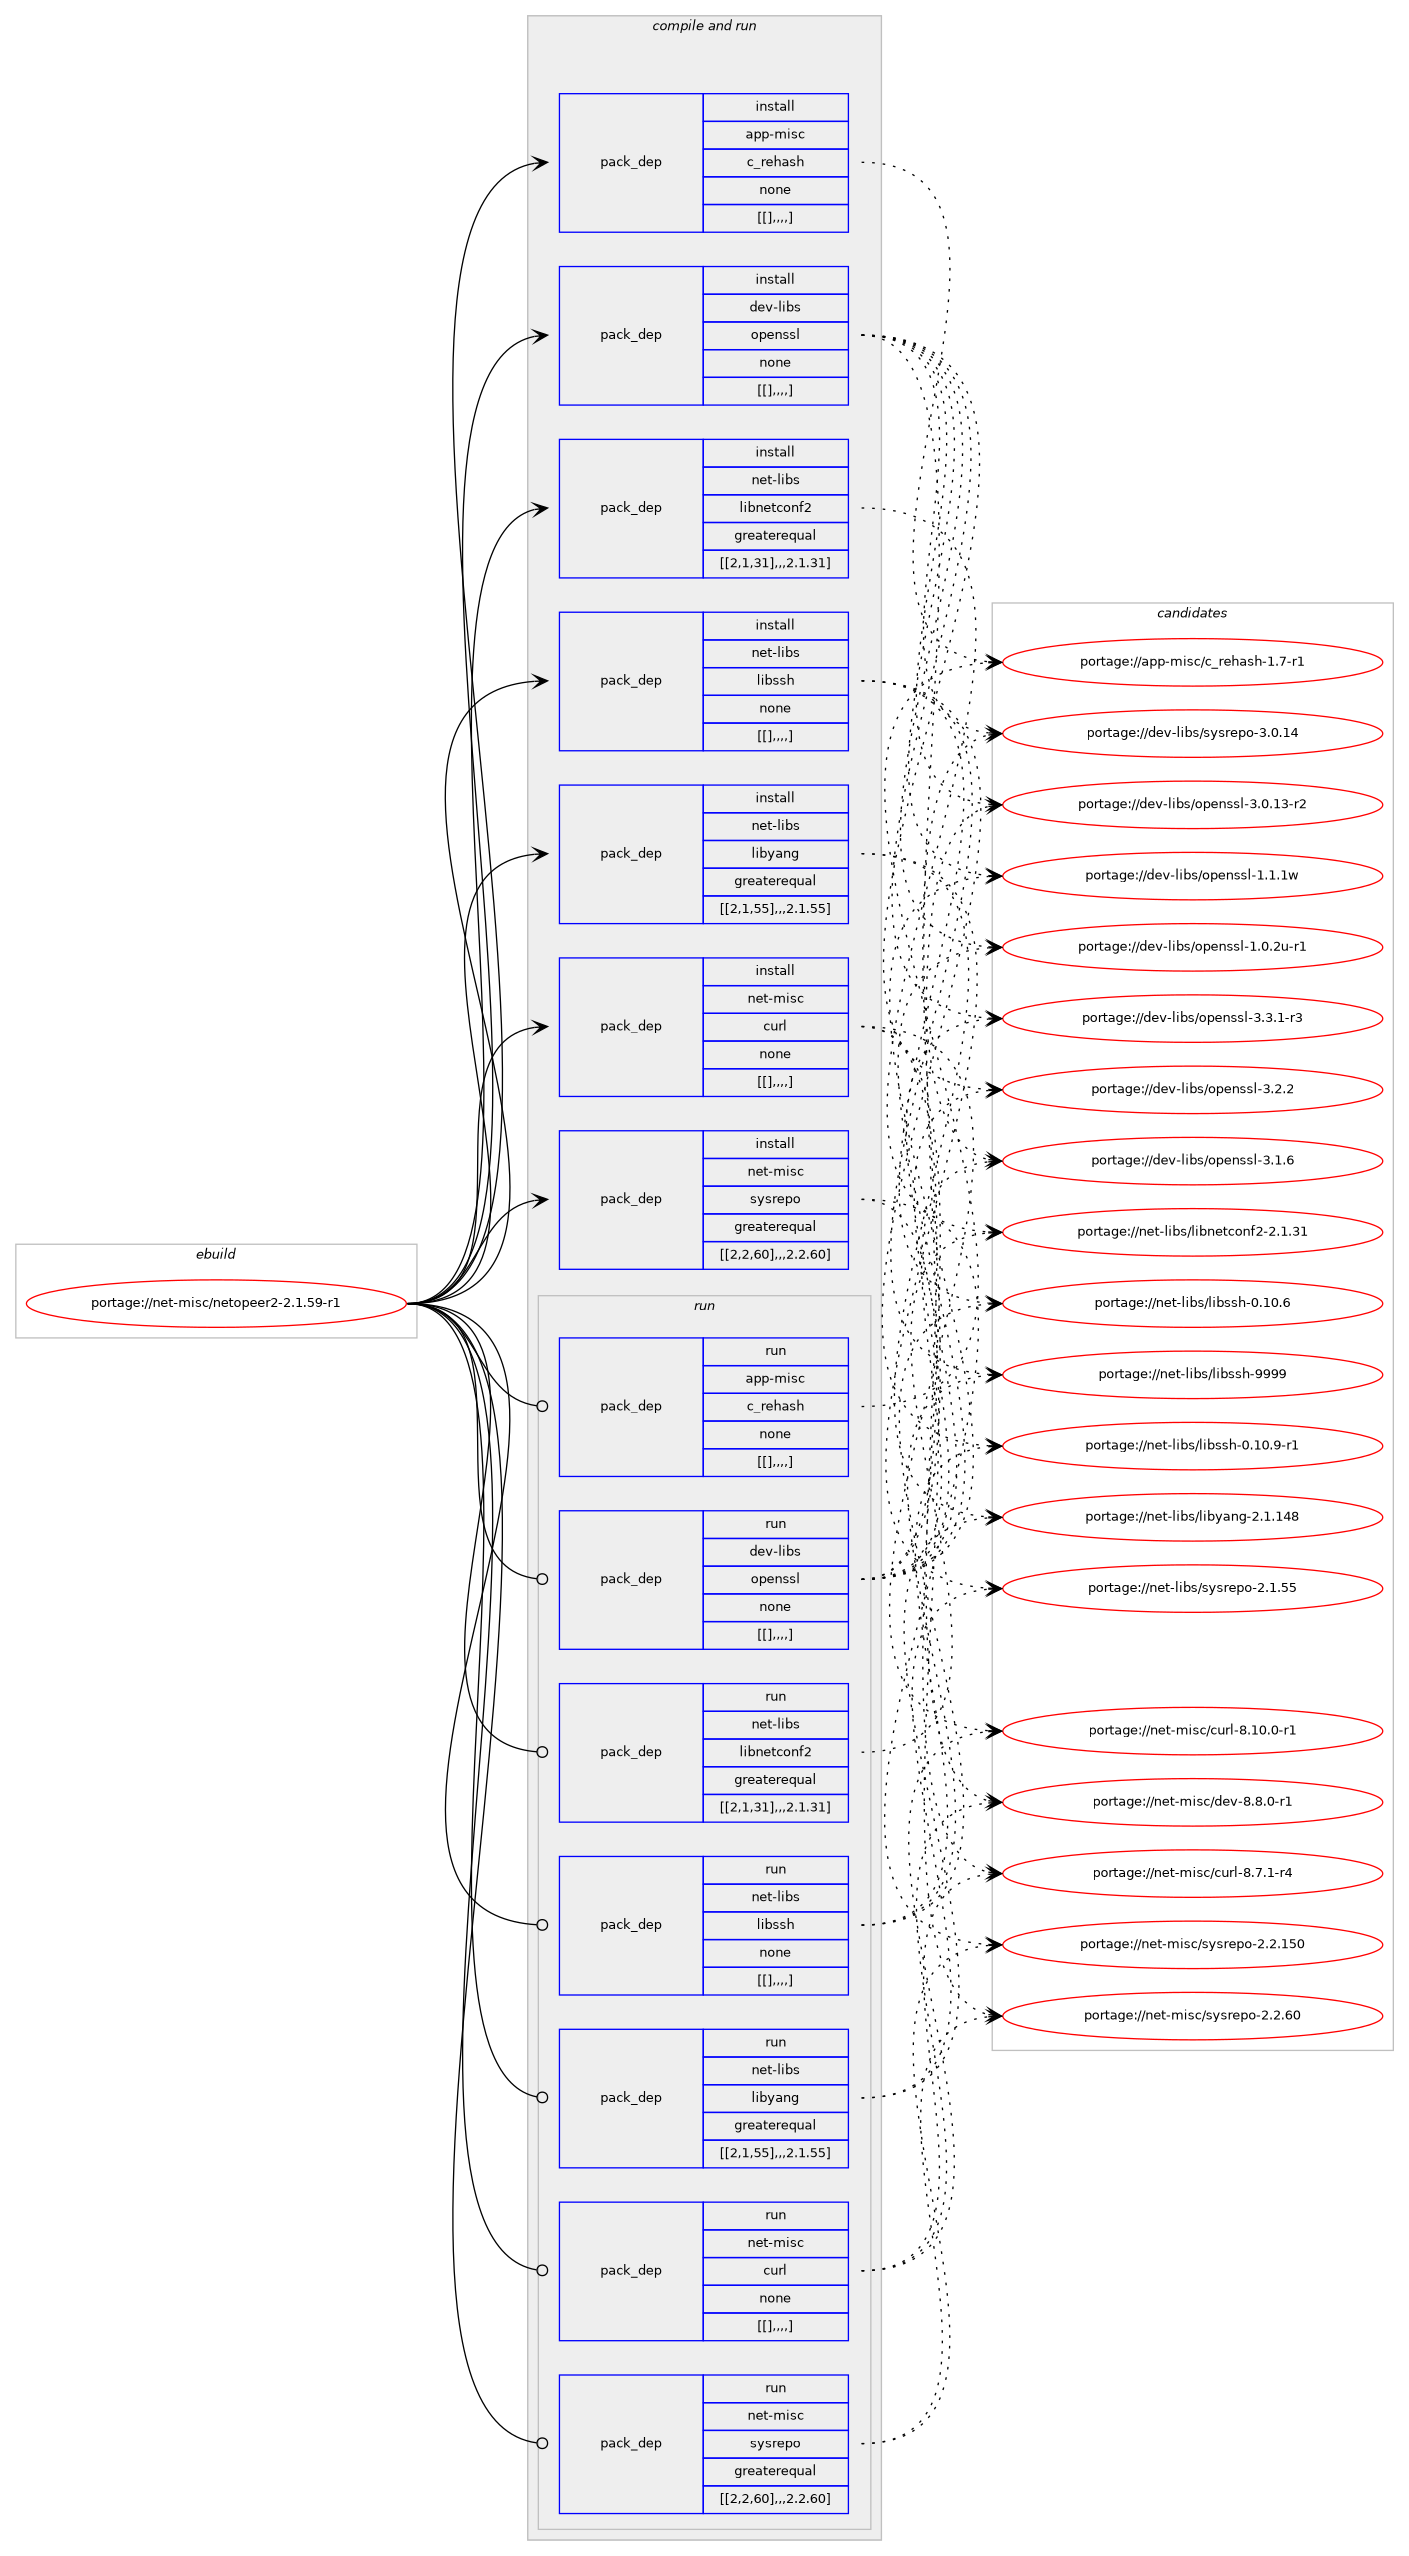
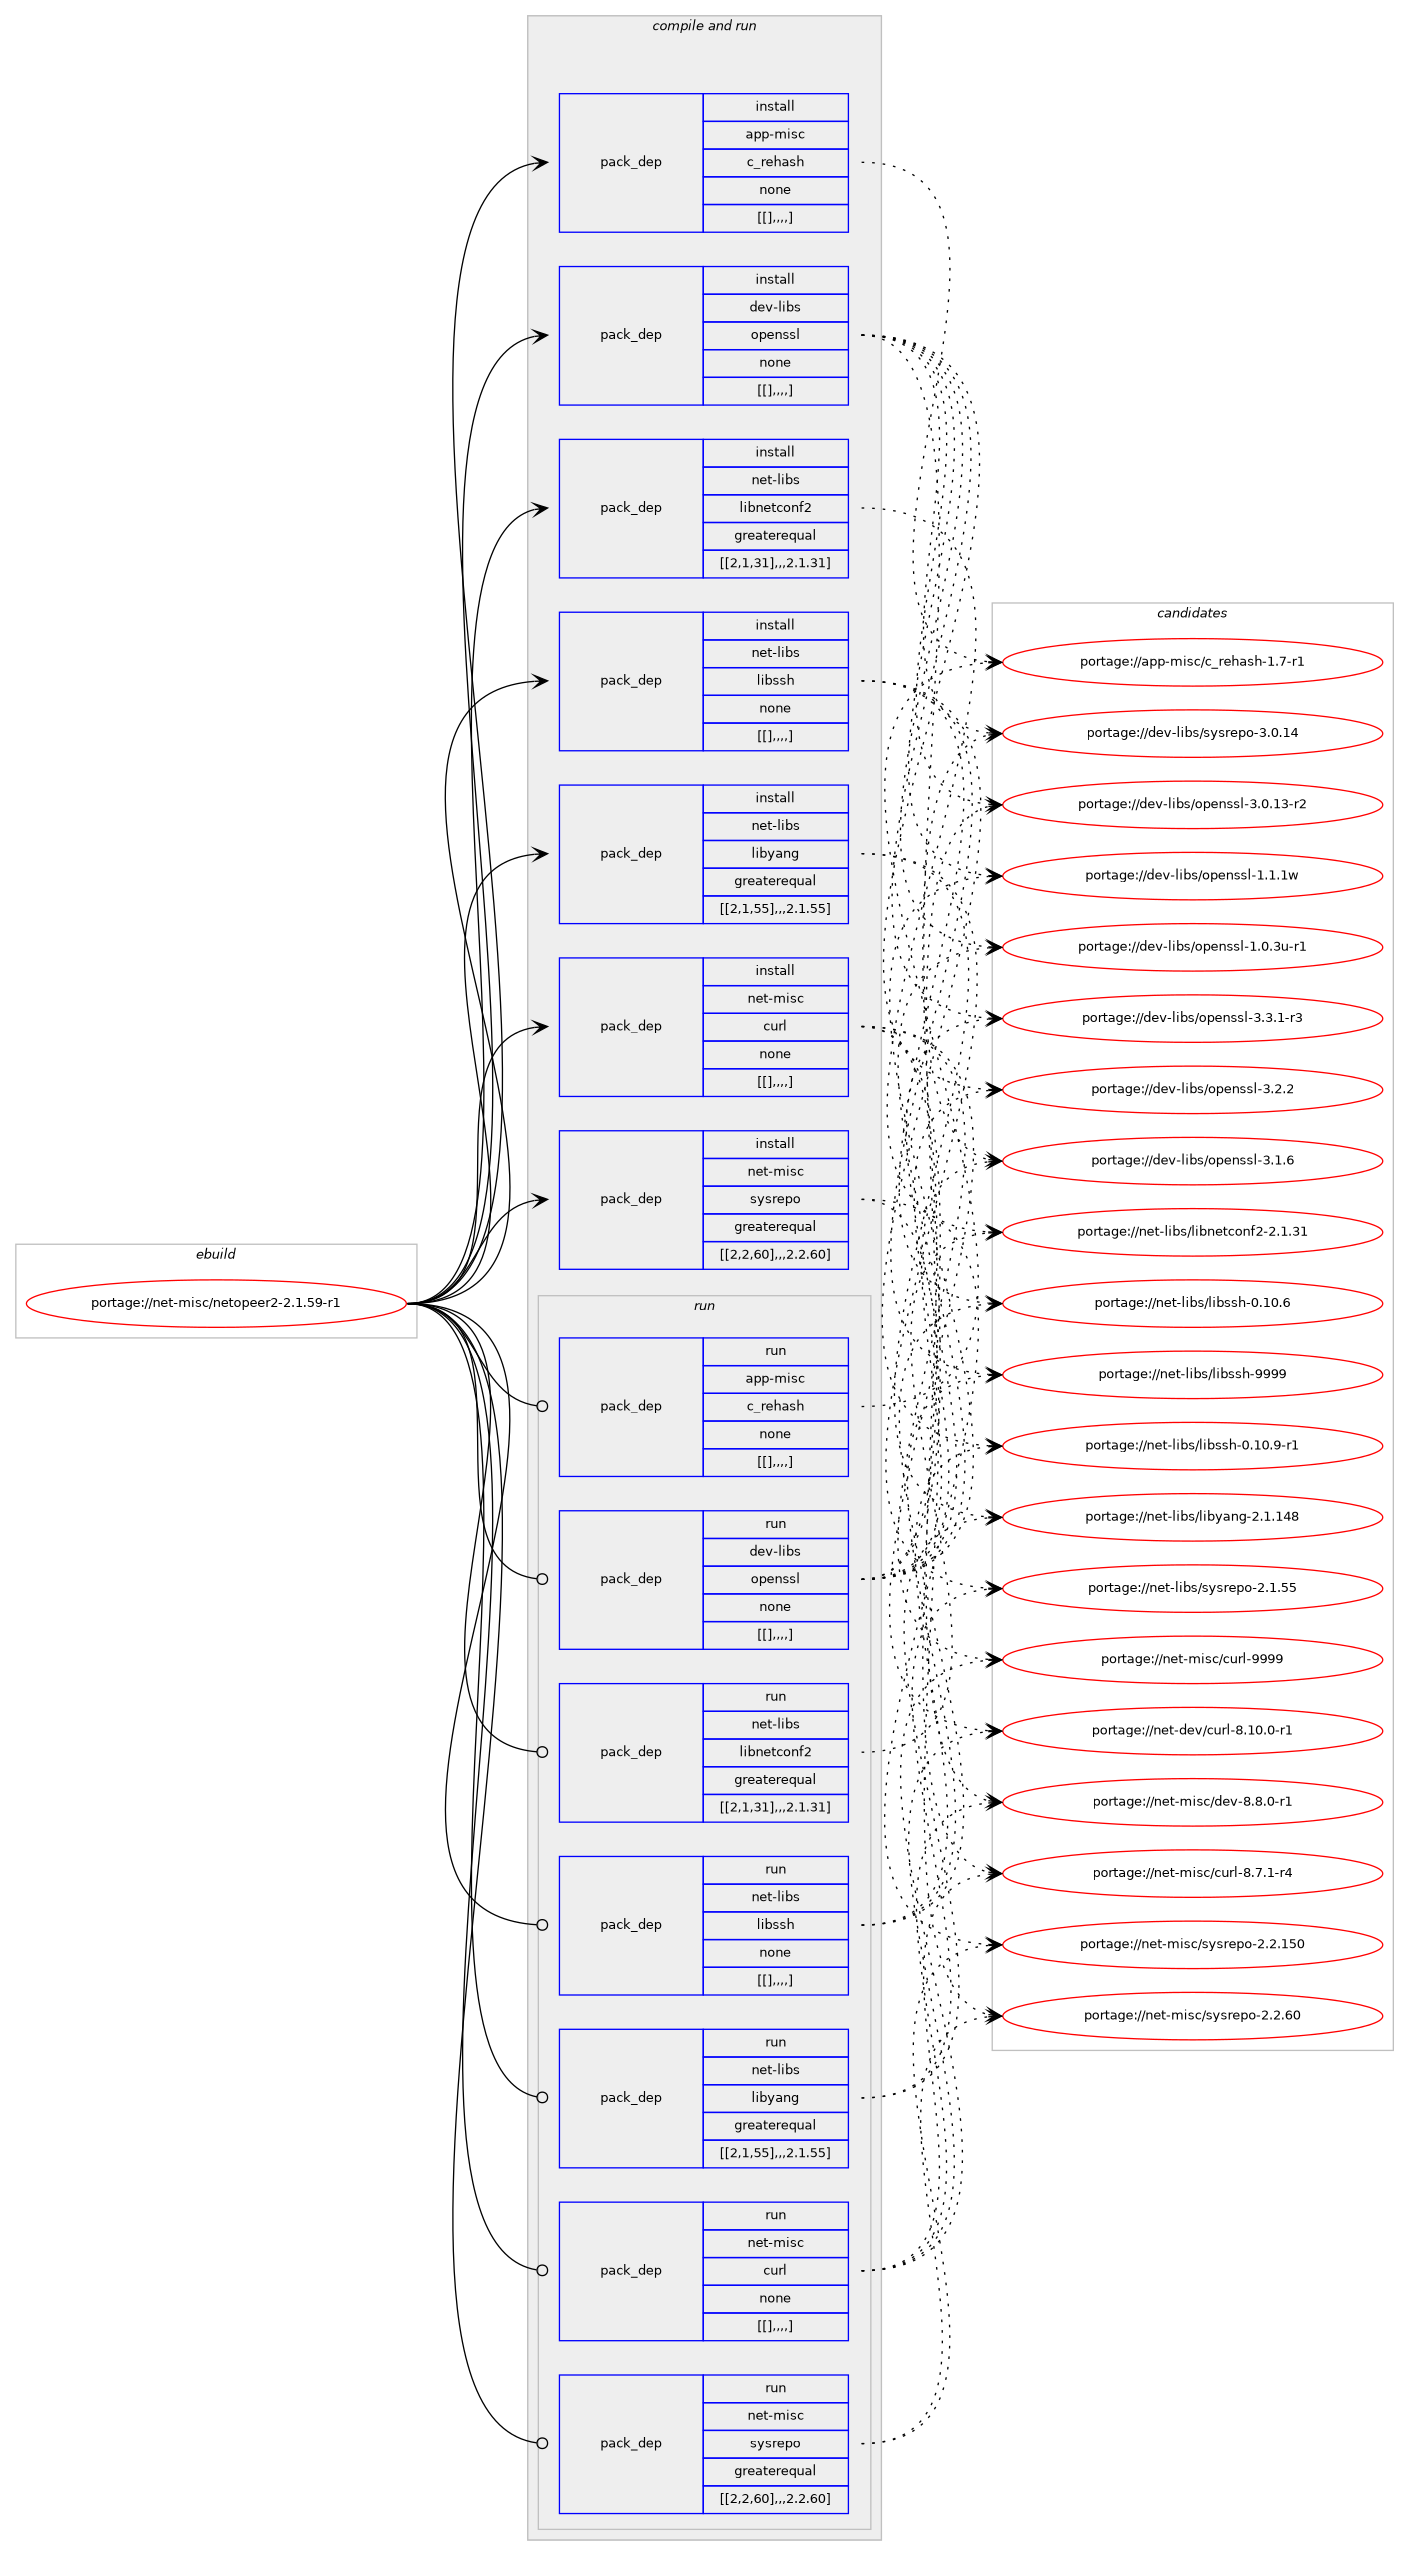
(1193, 947) -> (1193, 947)
none -> (1193, 1660)
(1193, 1731) -> (1193, 1731)
